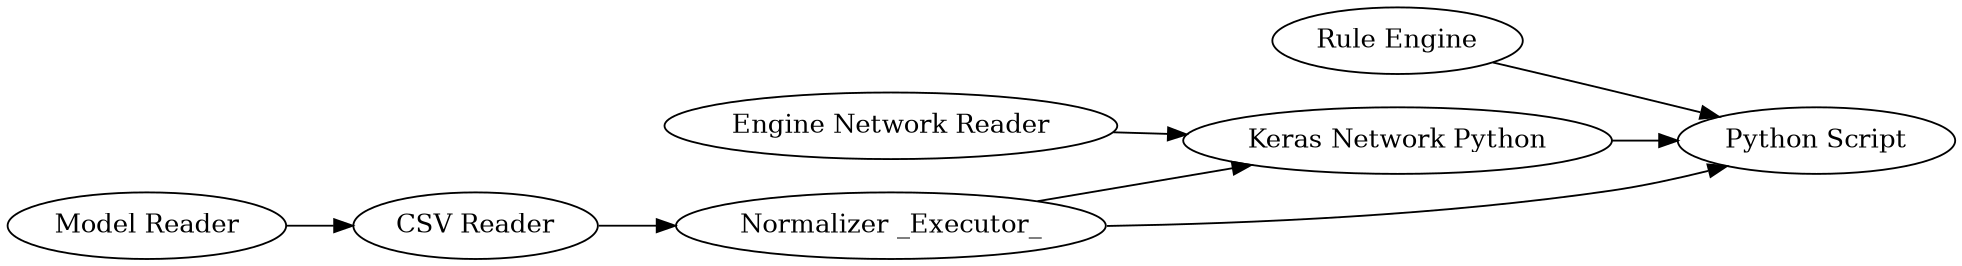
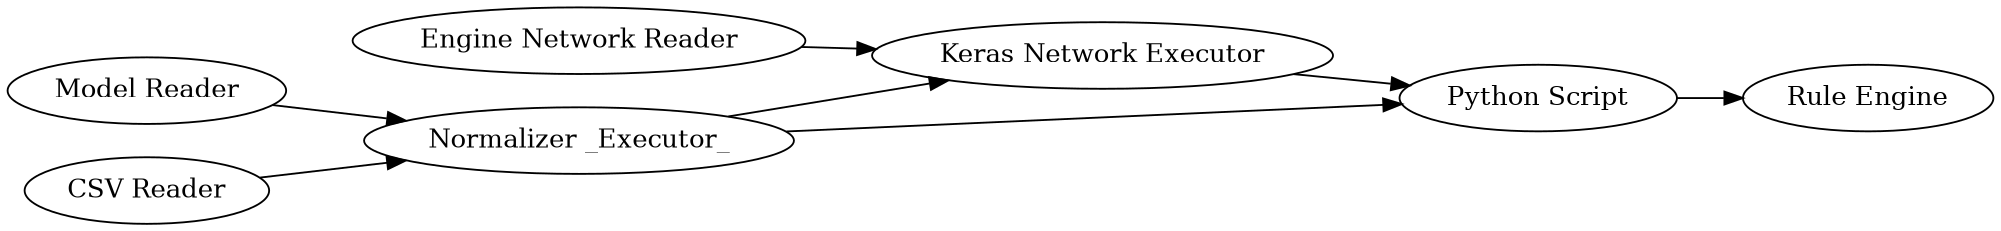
(1597, 87) -> (1700, 98)
(1398, 141) -> (1103, 55)
(310, 226) -> (330, 112)
